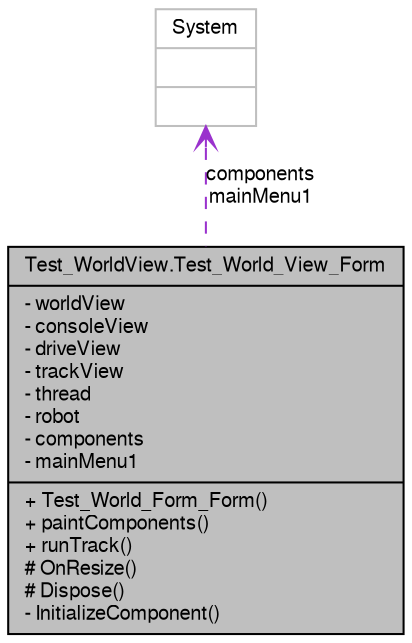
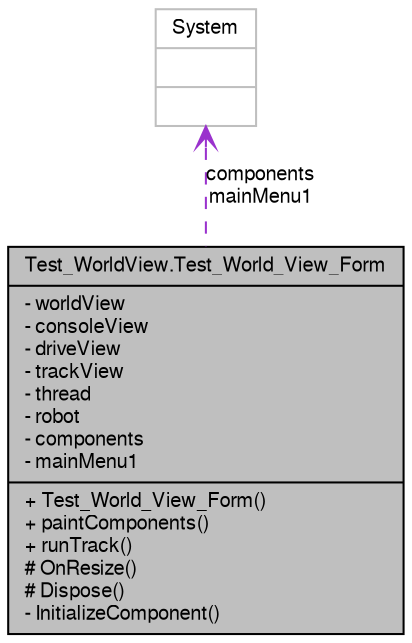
(146, 501) -> (145, 501)
